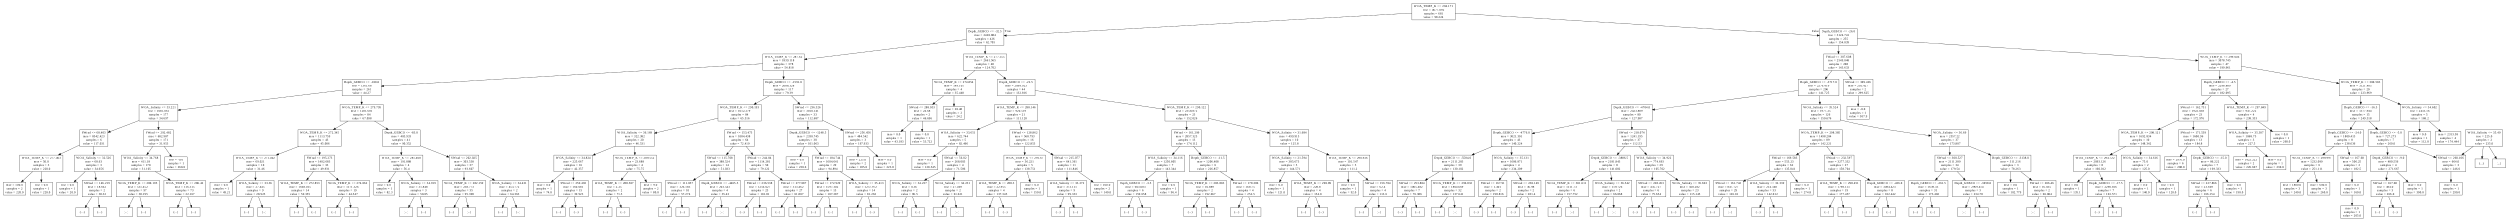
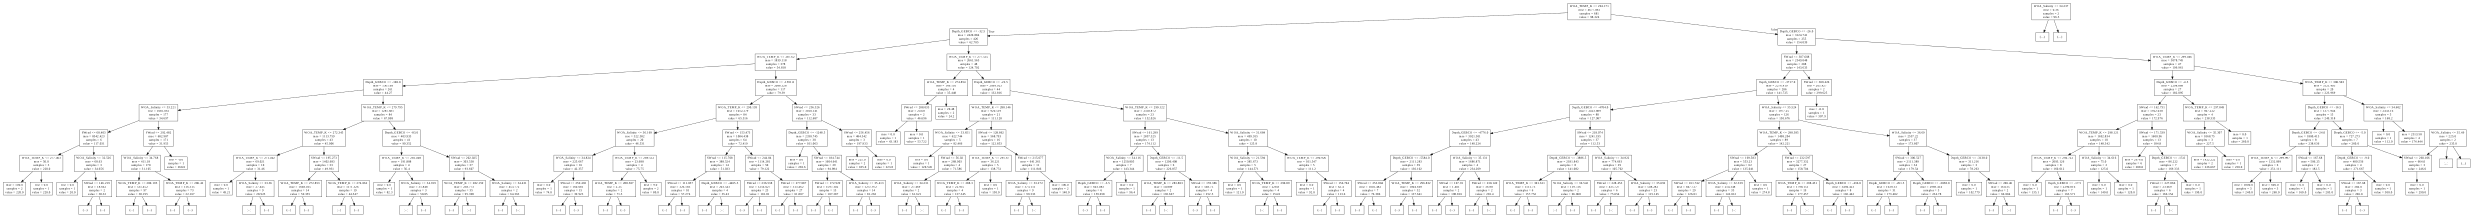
(934, 175) -> none
(2352, 199) -> (2317, 176)
